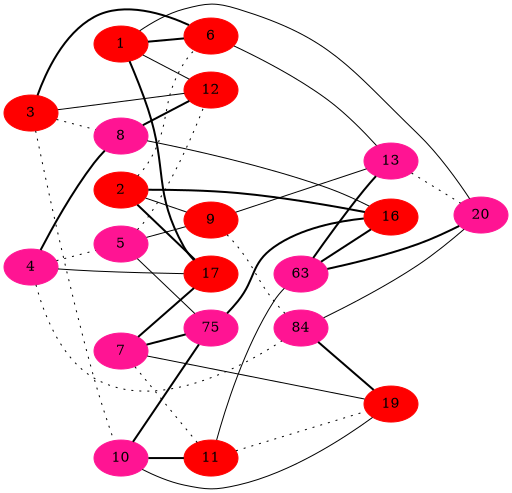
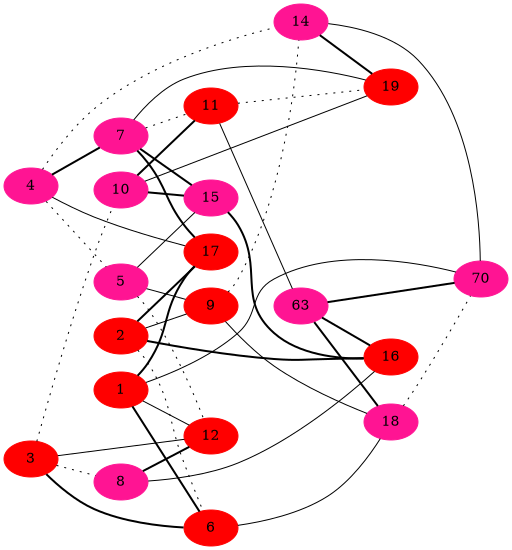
(391, 161) -> (391, 422)
(70, 198) -> (76, 161)
(481, 215) -> (481, 279)
(211, 328) -> (211, 198)
(301, 328) -> (301, 22)
